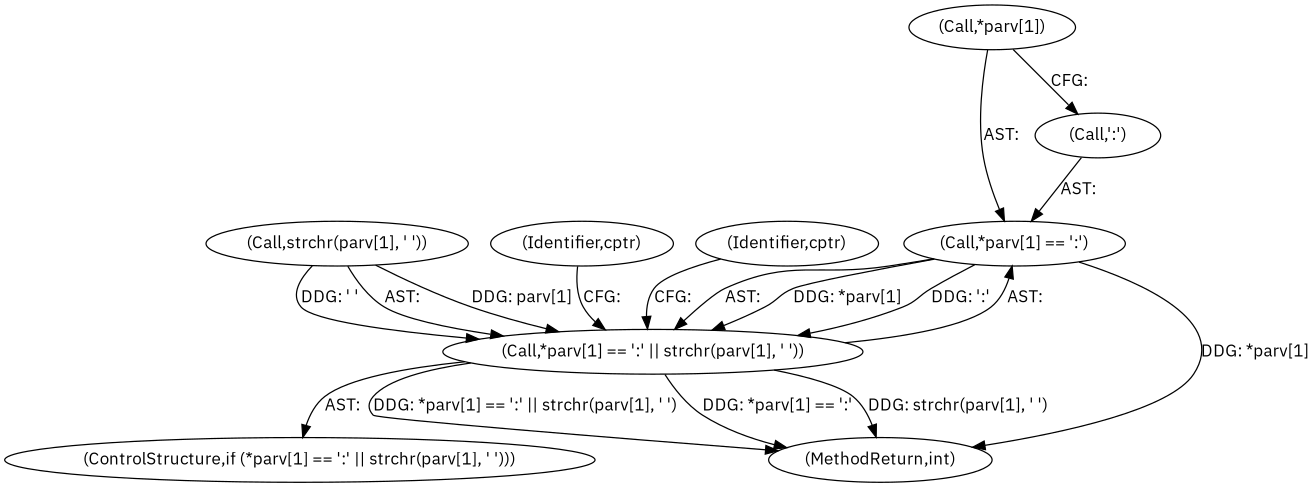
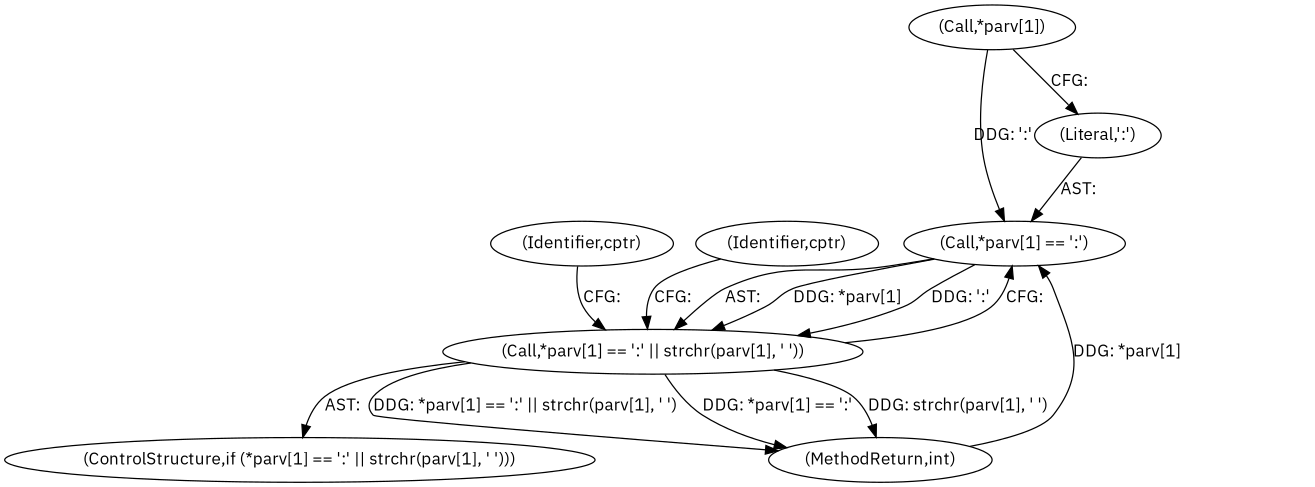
(1003, 135) -> (1003, 135)
(1098, 135) -> (1098, 135)
(337, 244) -> none
(1027, 298) -> (1027, 298)
(1179, 388) -> (1068, 390)
